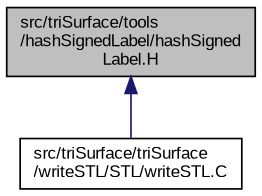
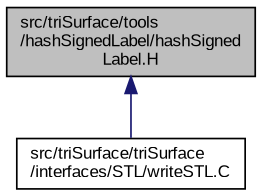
(131, 164) -> (131, 164)
